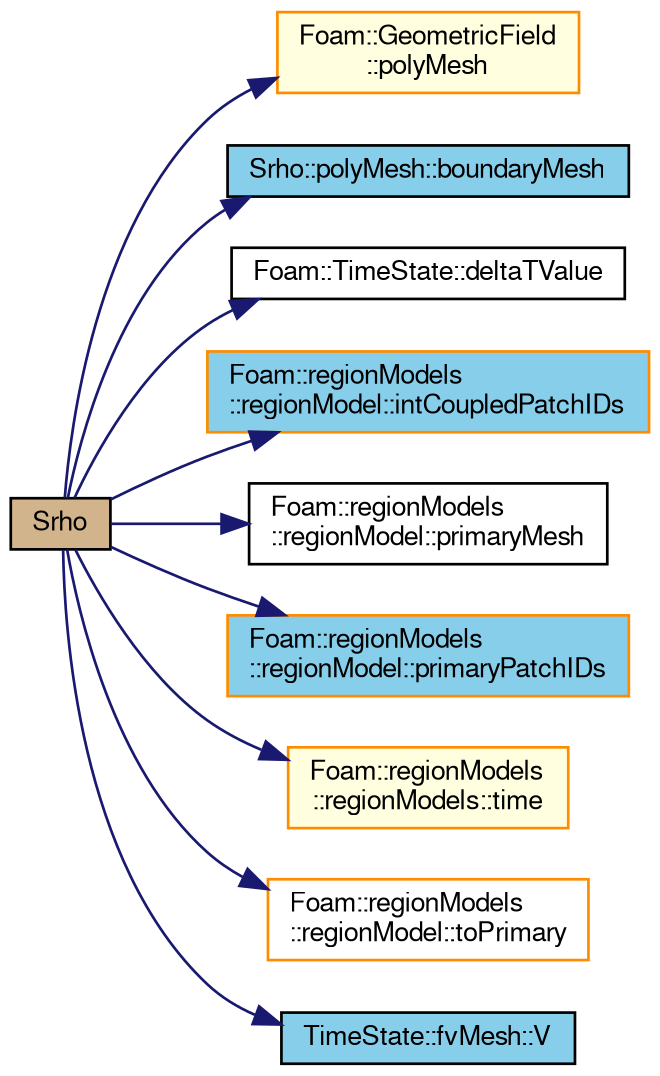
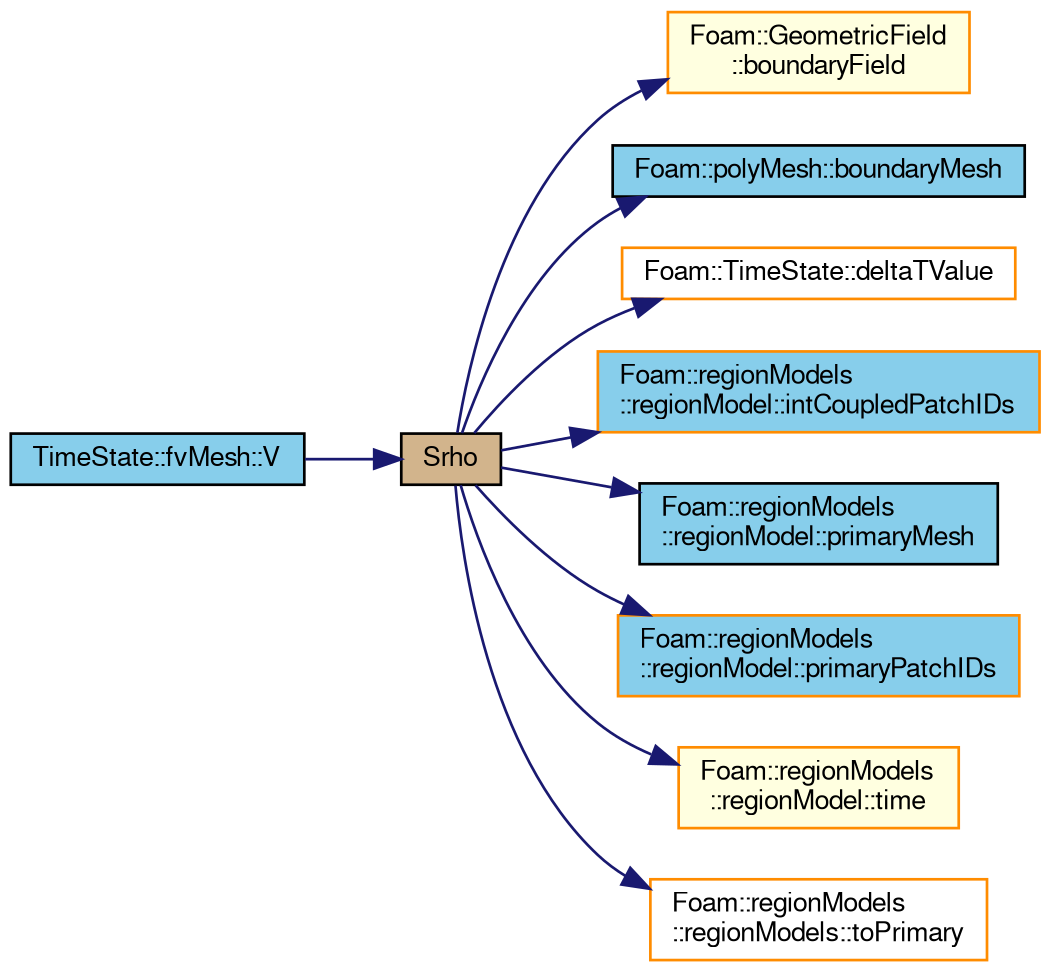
(428, 53) -> (819, 53)
(428, 171) -> (819, 171)
(428, 273) -> (819, 273)
(428, 524) -> (819, 524)
(428, 788) -> (819, 788)
(104, 809) -> (340, 459)
(428, 920) -> (819, 920)
